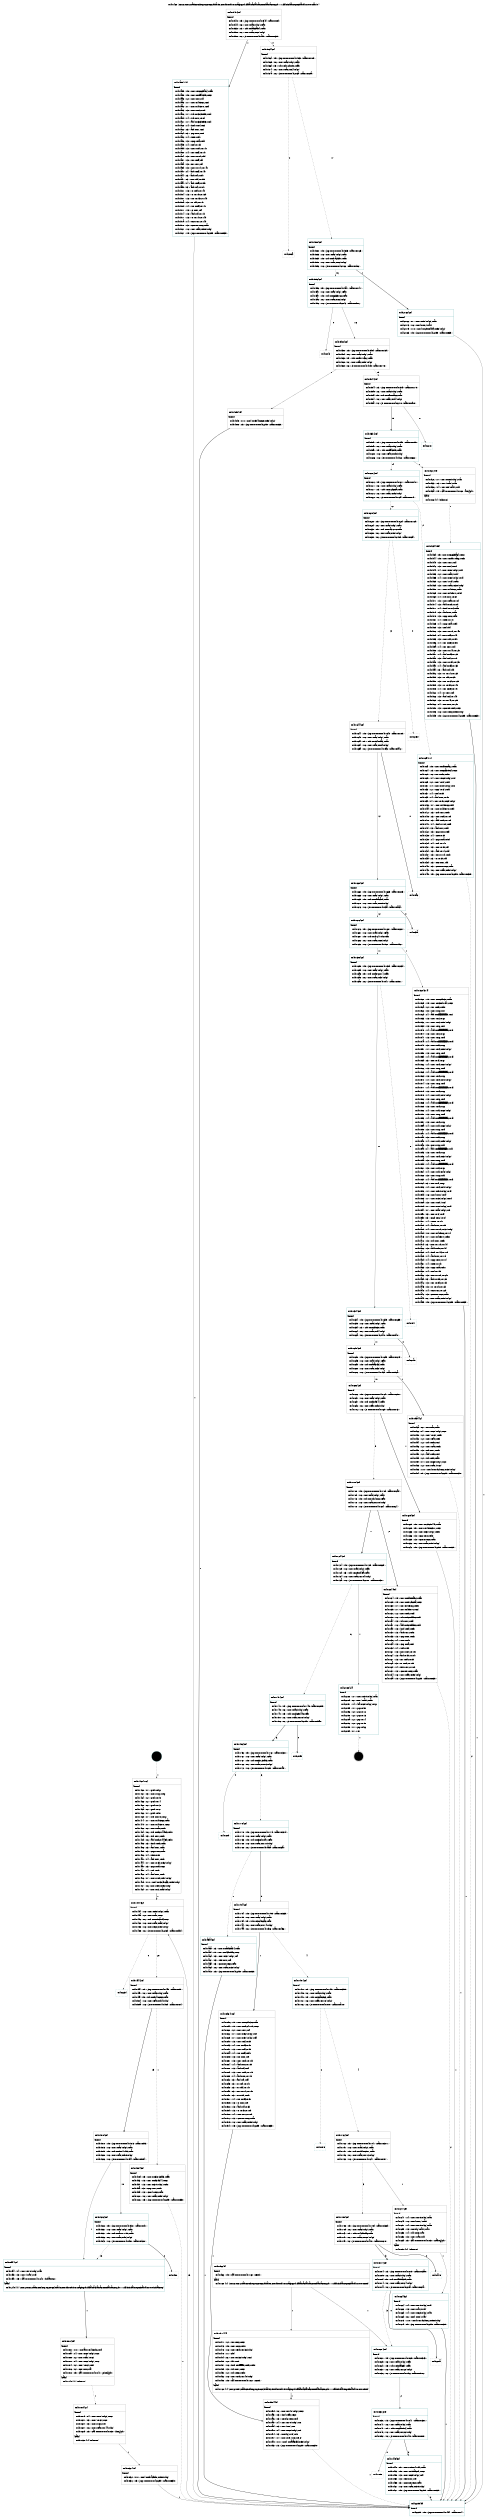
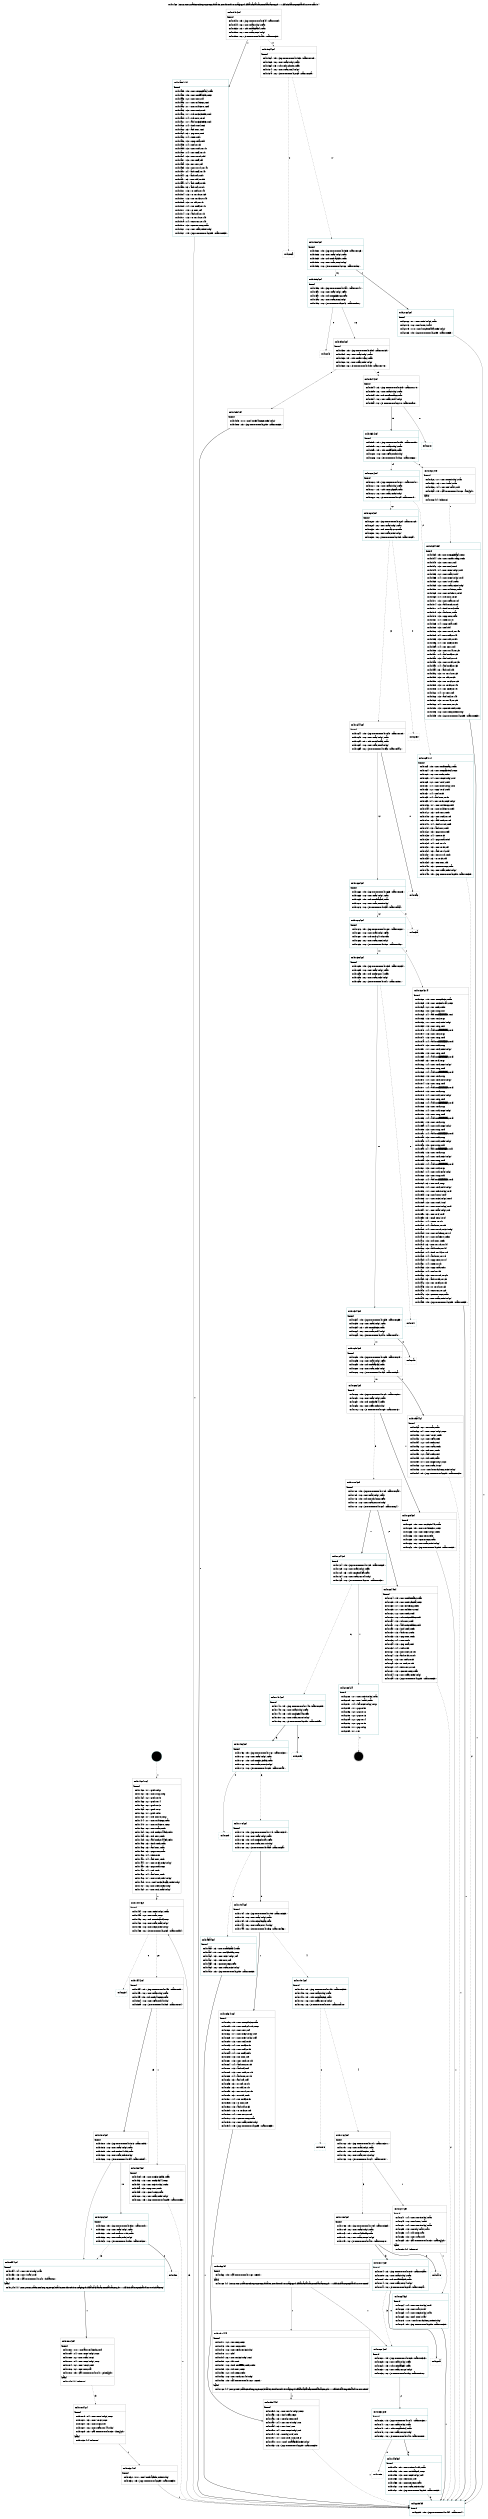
(408, 919) -> (408, 919)
(95, 2396) -> (95, 2396)
